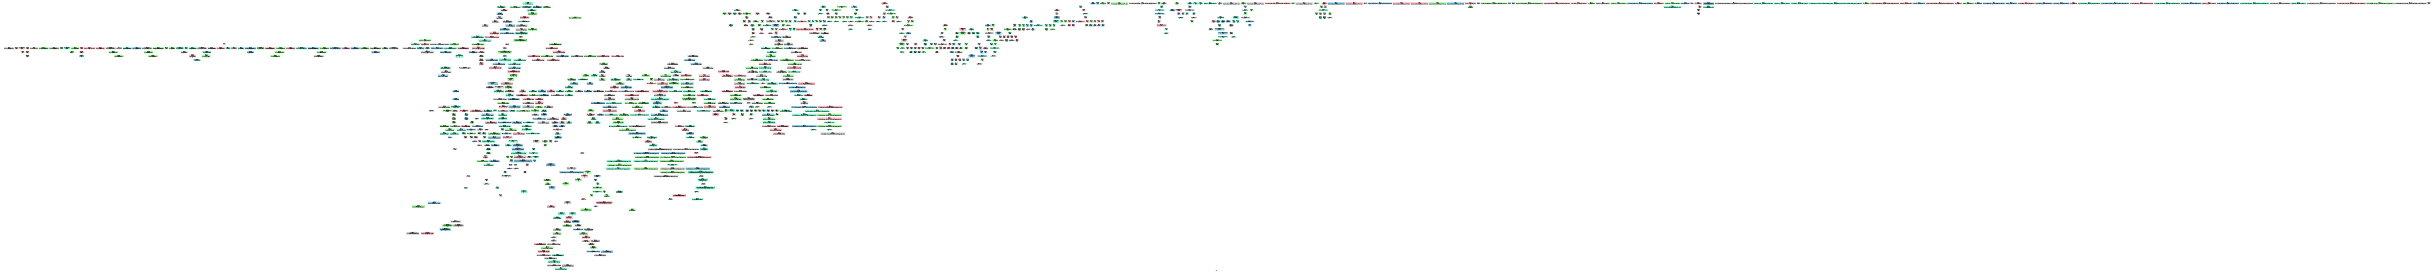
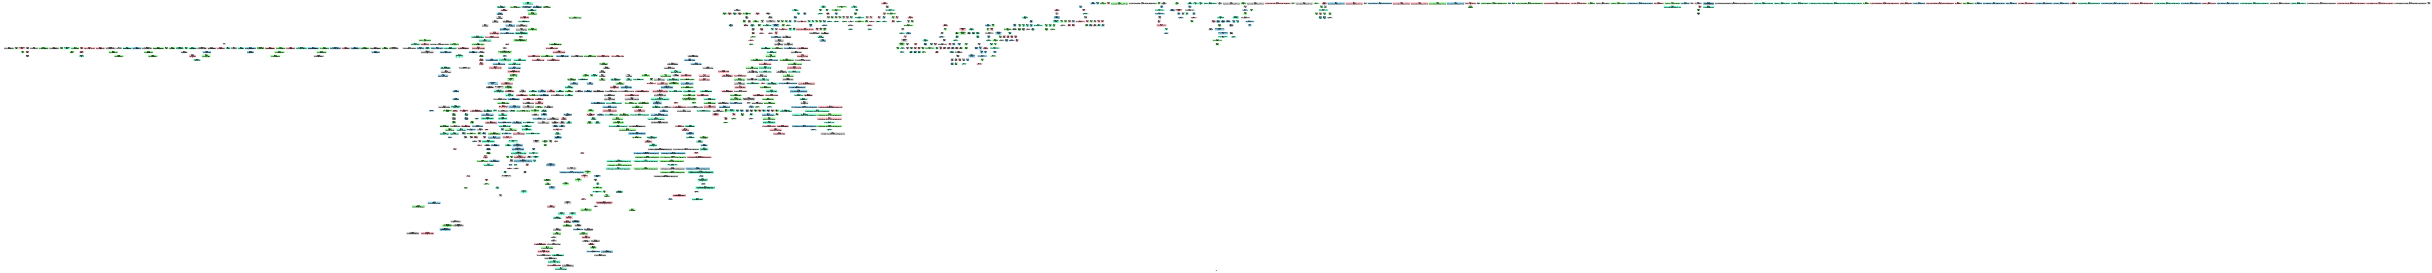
(2380, 3) -> (2380, 3)
(848, 18) -> (848, 18)
